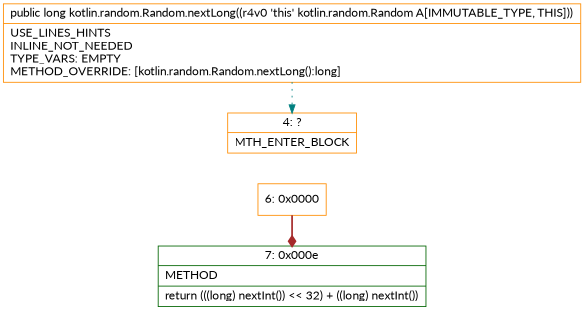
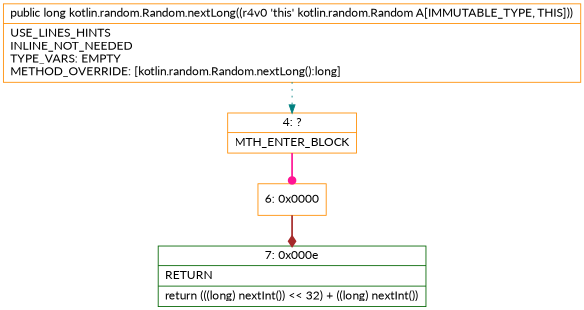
none -> (292, 165)
(191, 275) -> (189, 275)
